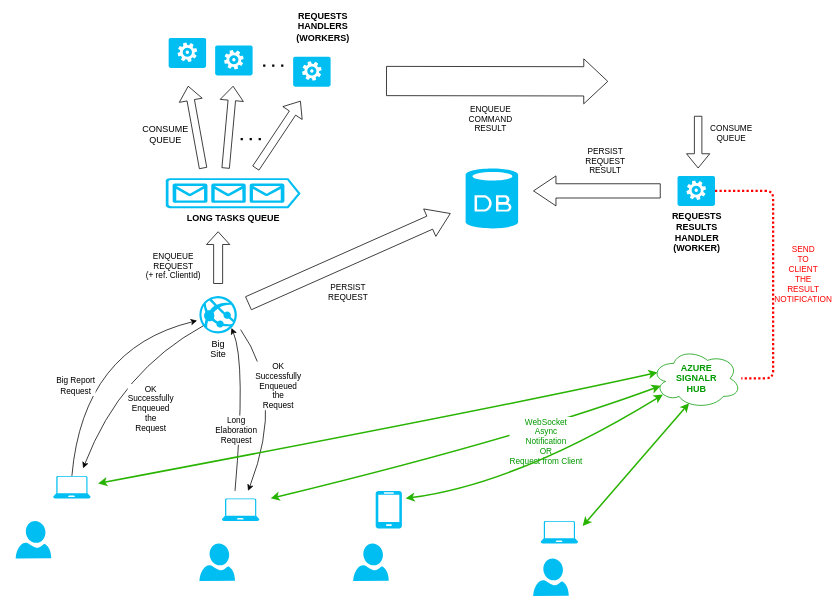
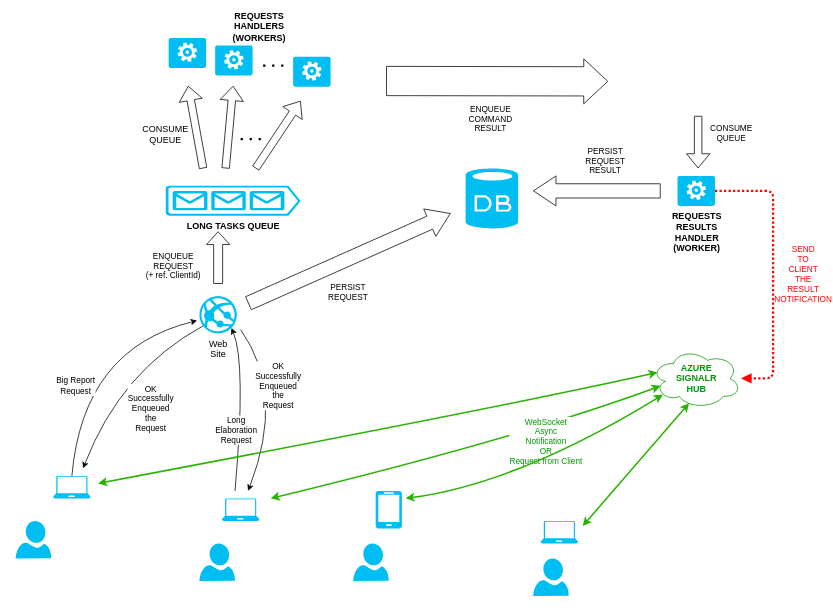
(323, 27) -> (259, 27)
(233, 193) -> (233, 201)
(218, 349) -> (218, 349)
(747, 378) -> (752, 378)
